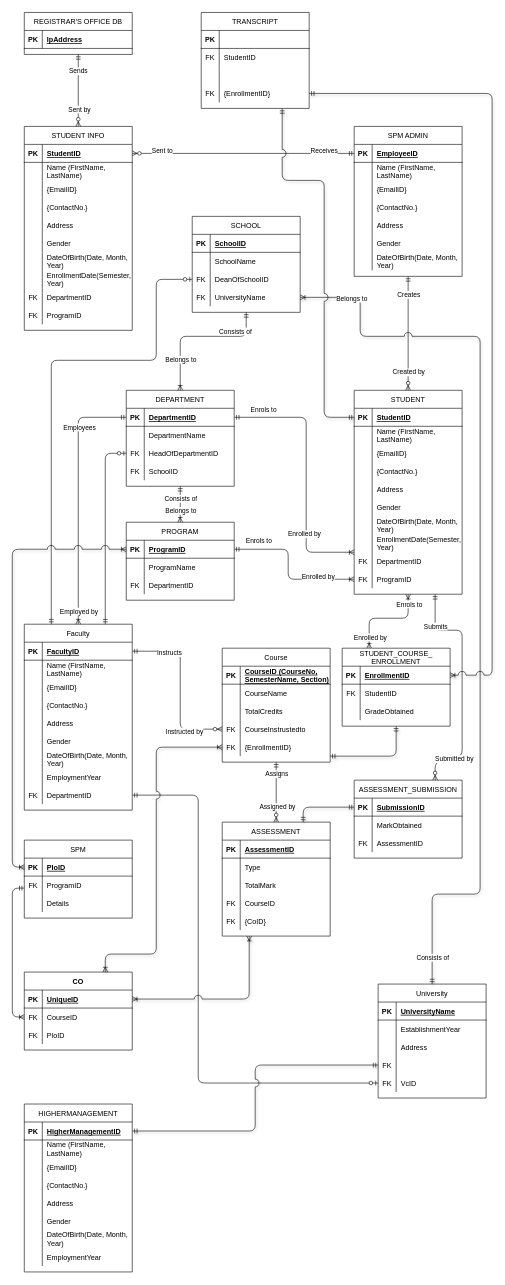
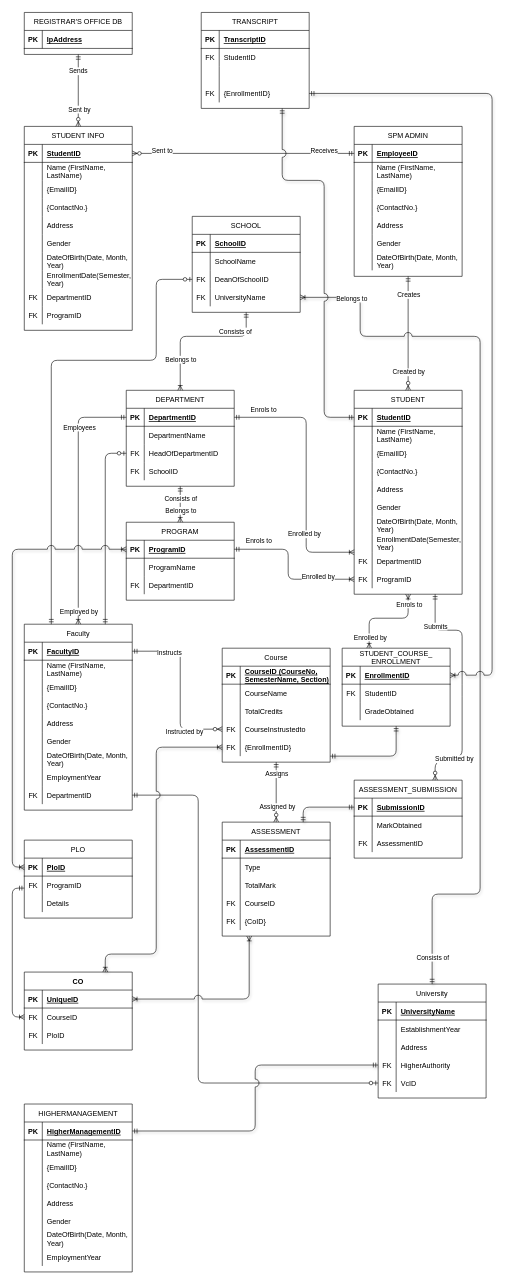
none -> (264, 39)
(78, 850) -> (78, 850)
none -> (441, 1065)
